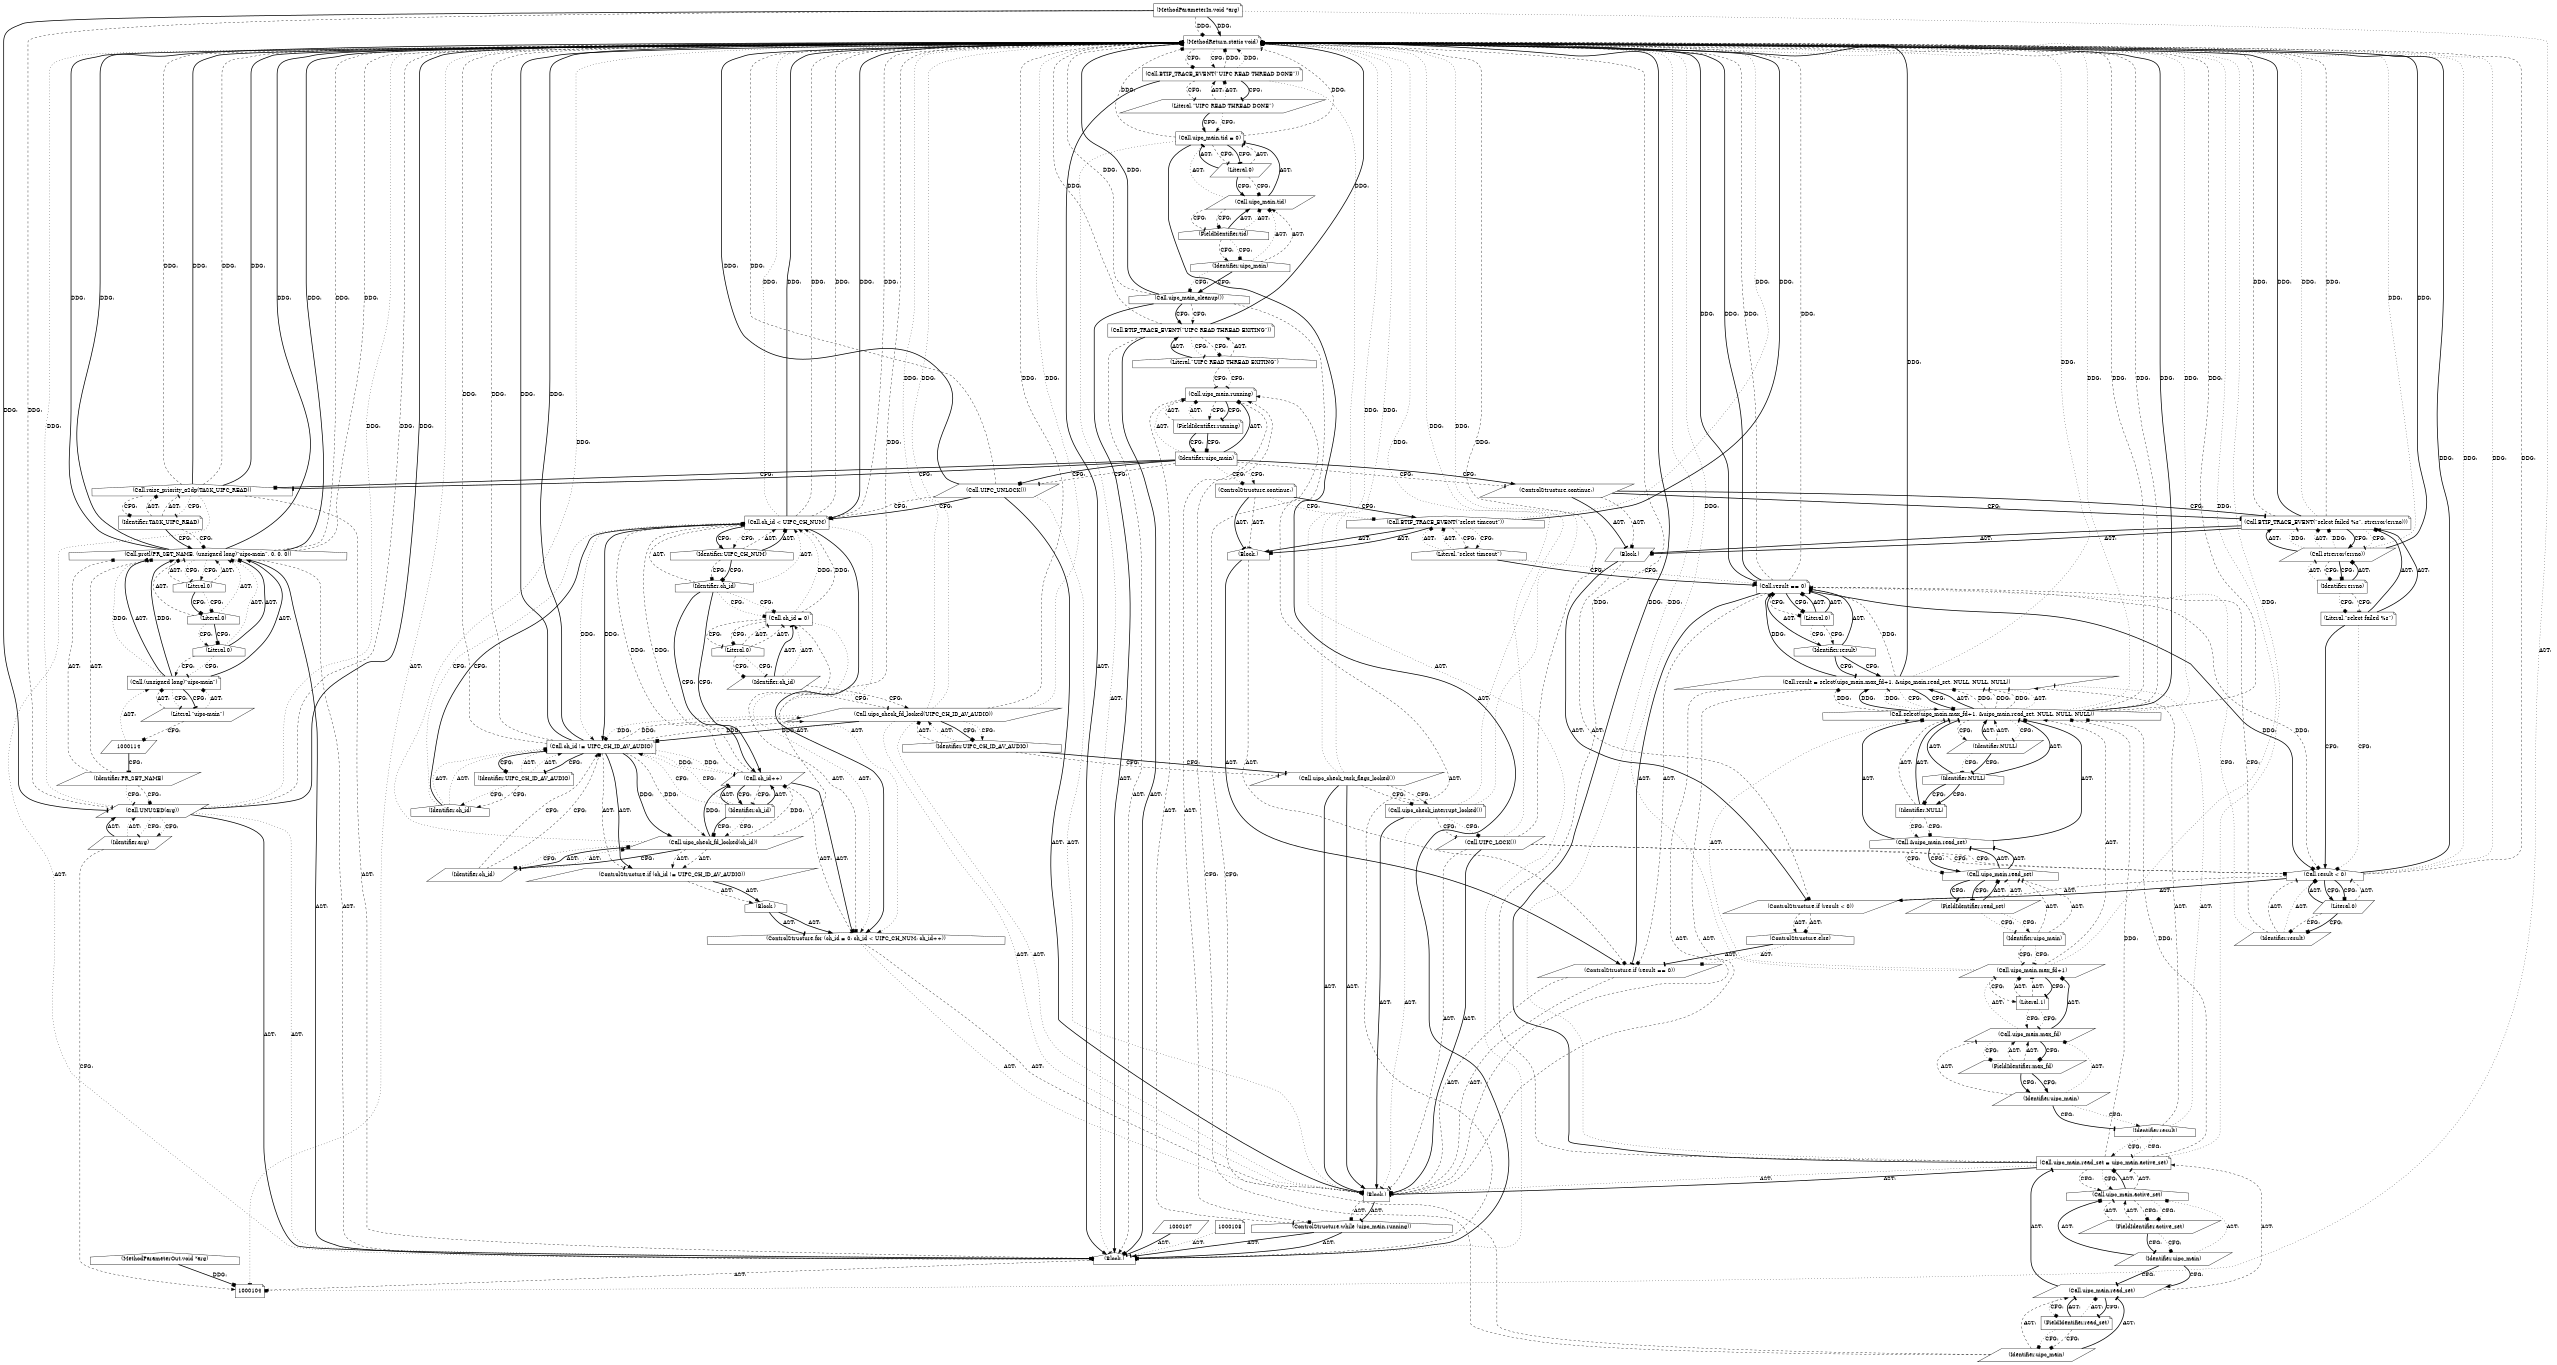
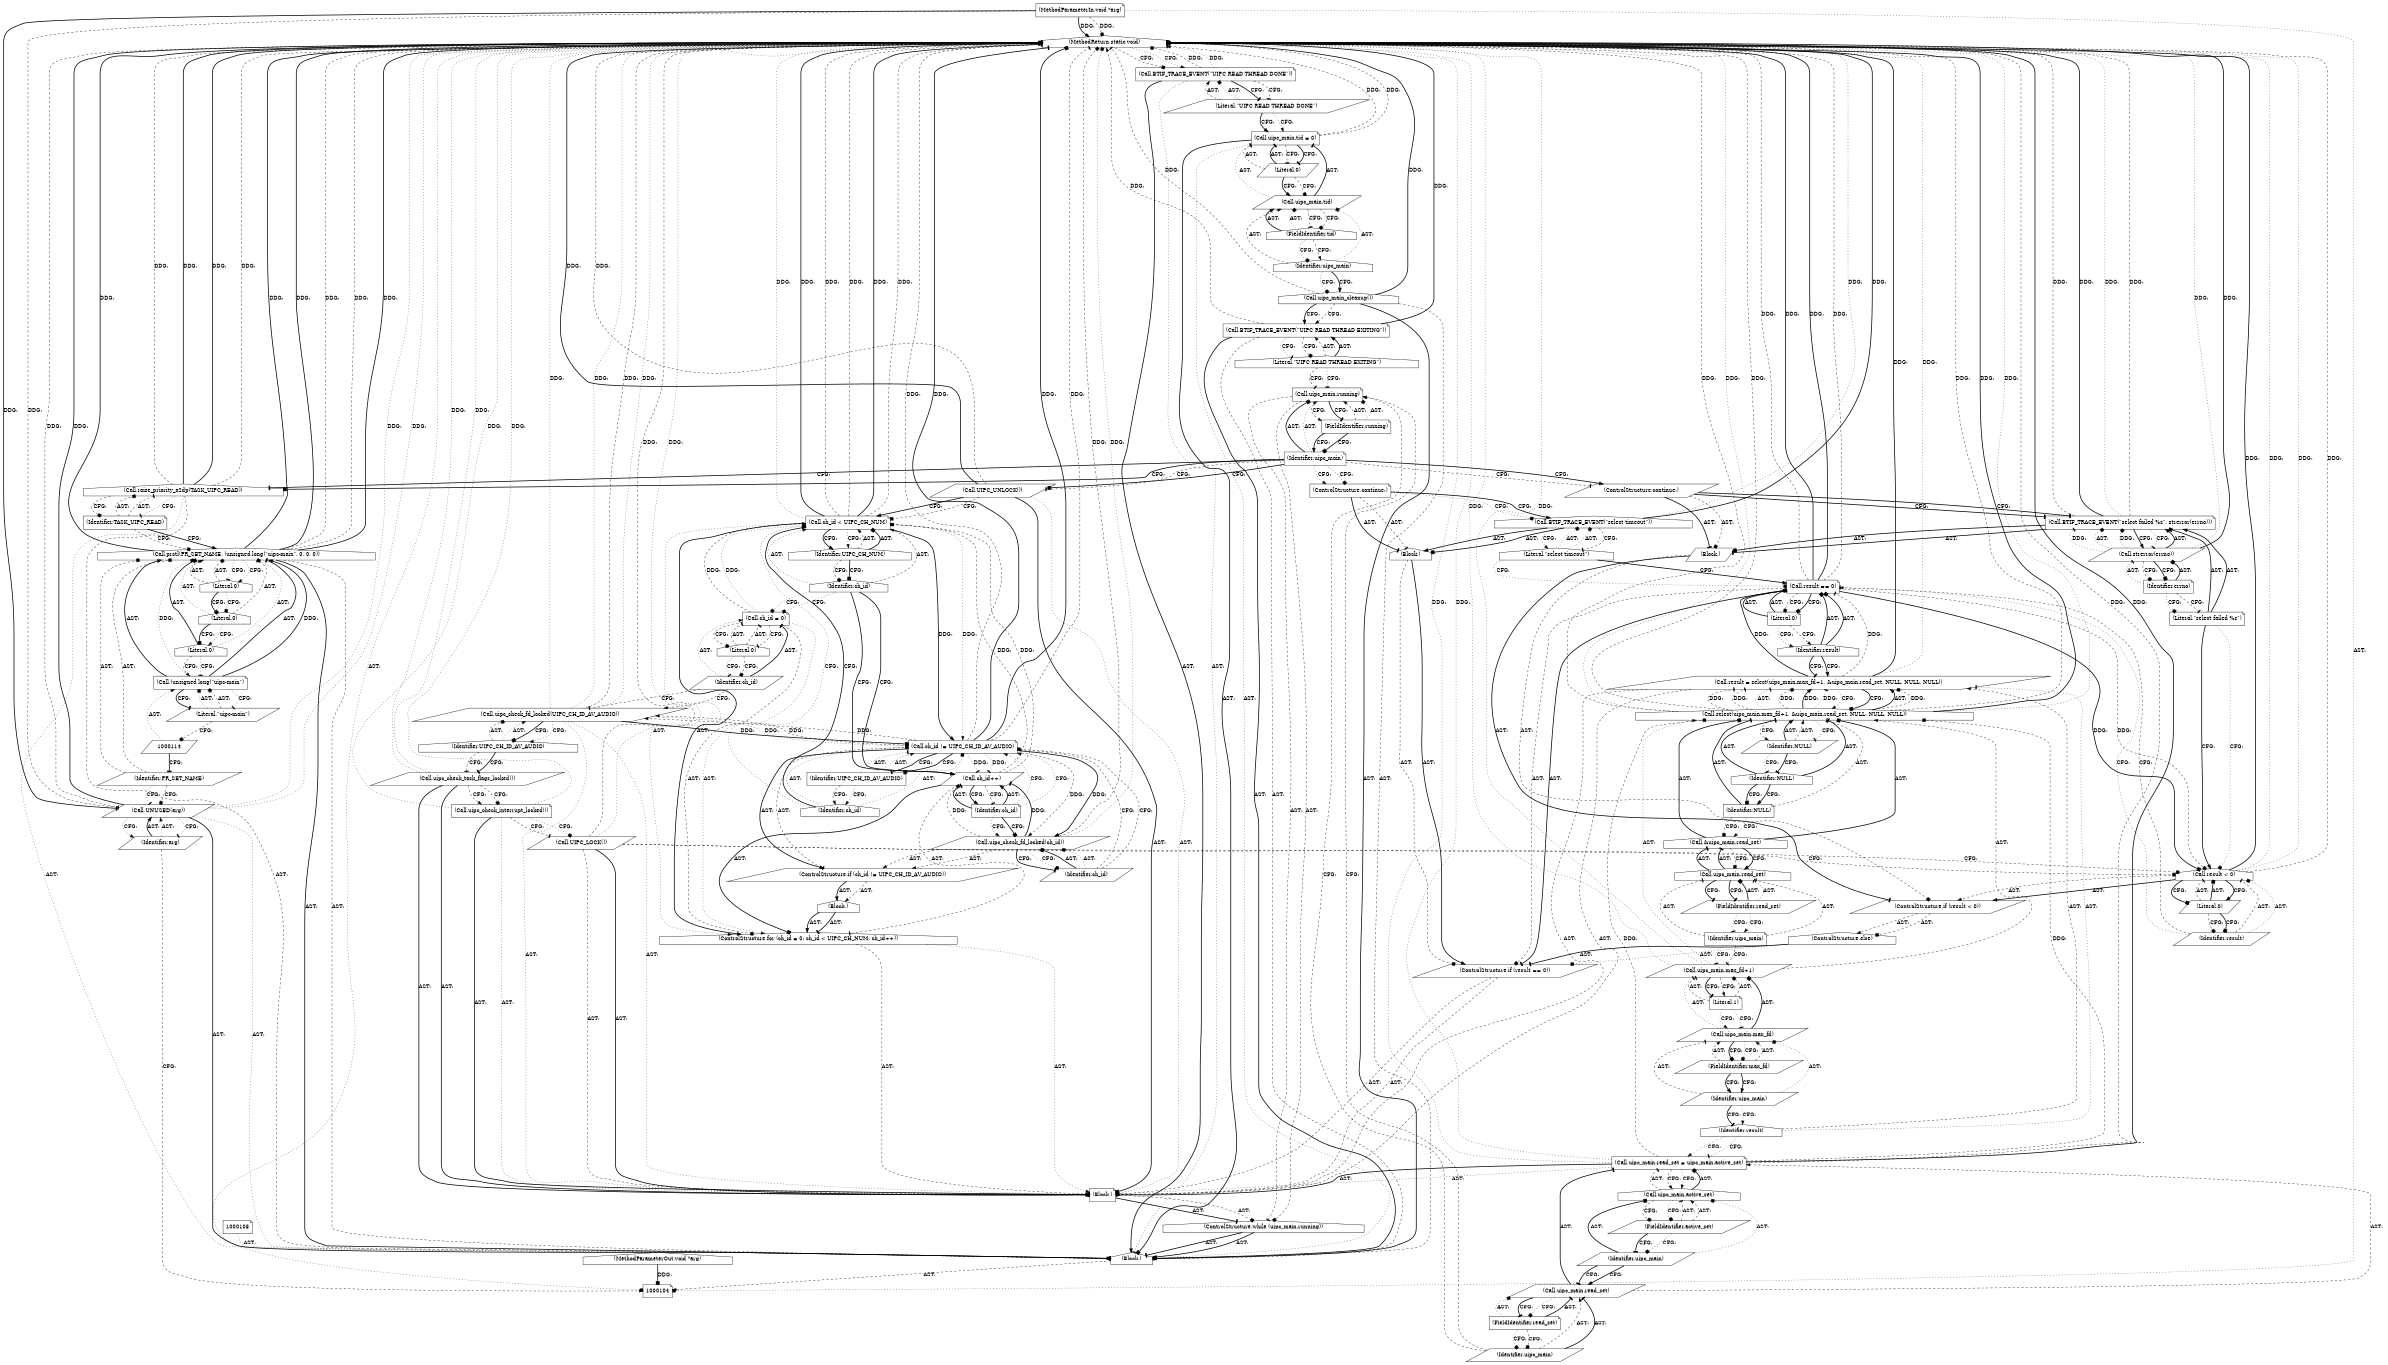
(1222, 42) -> (1105, 42)
(446, 342) -> (395, 594)
(1181, 1227) -> none
